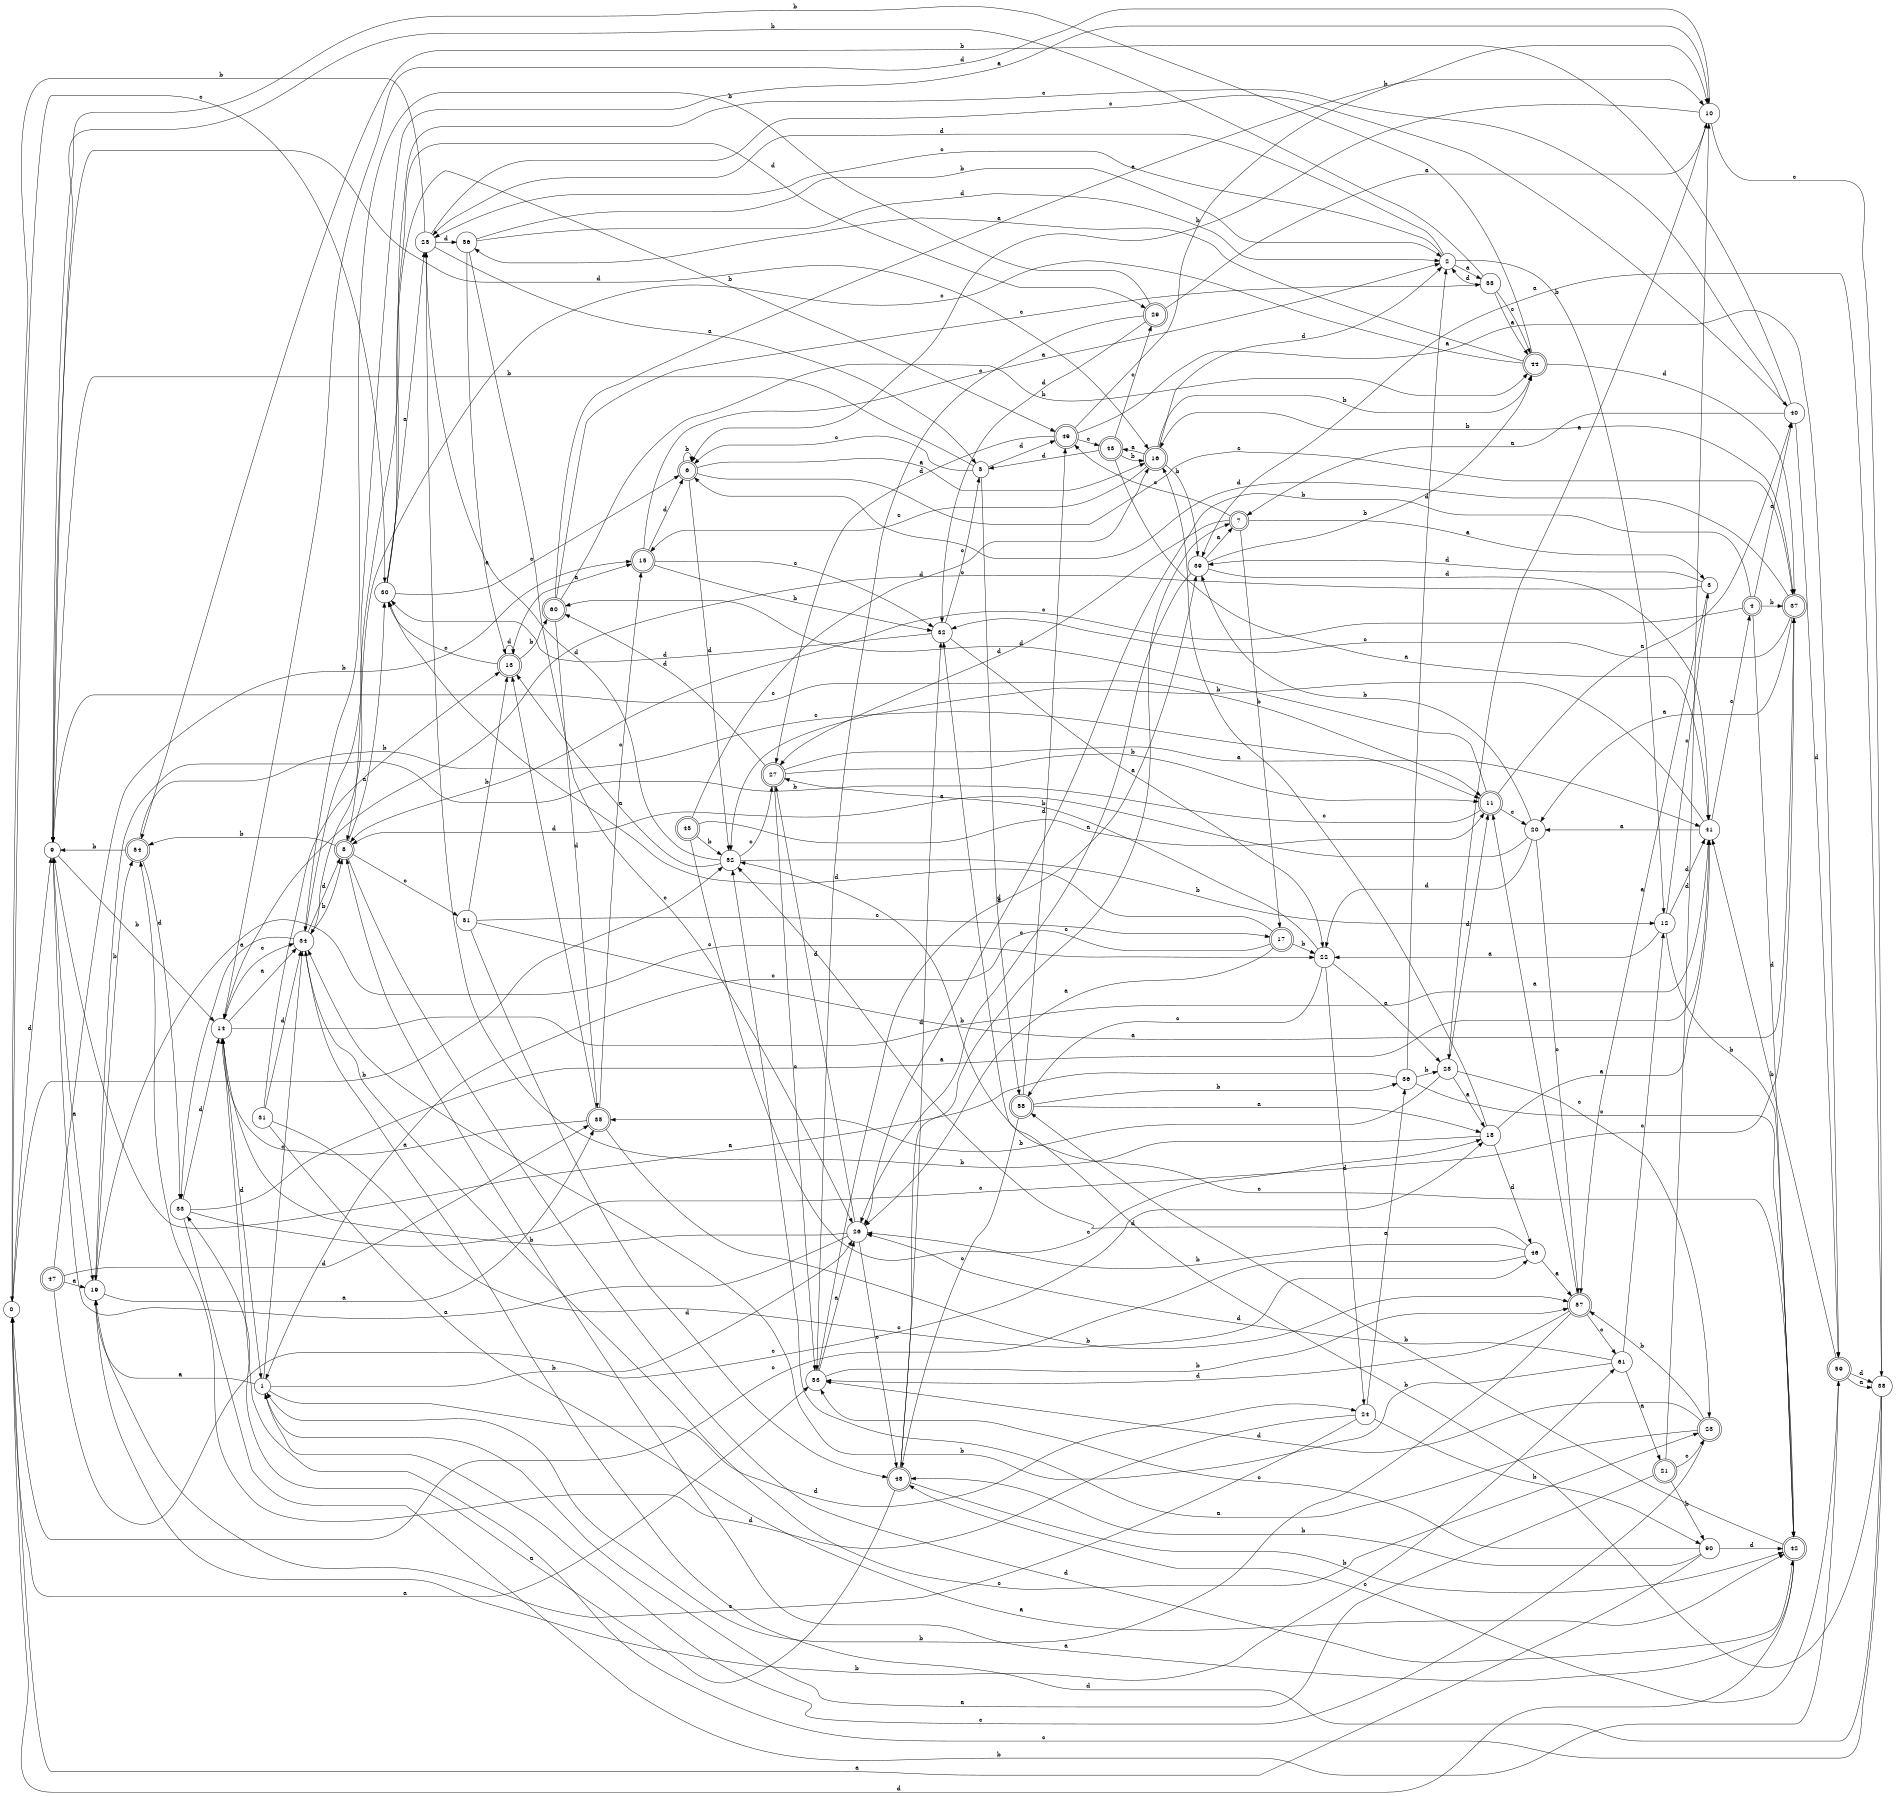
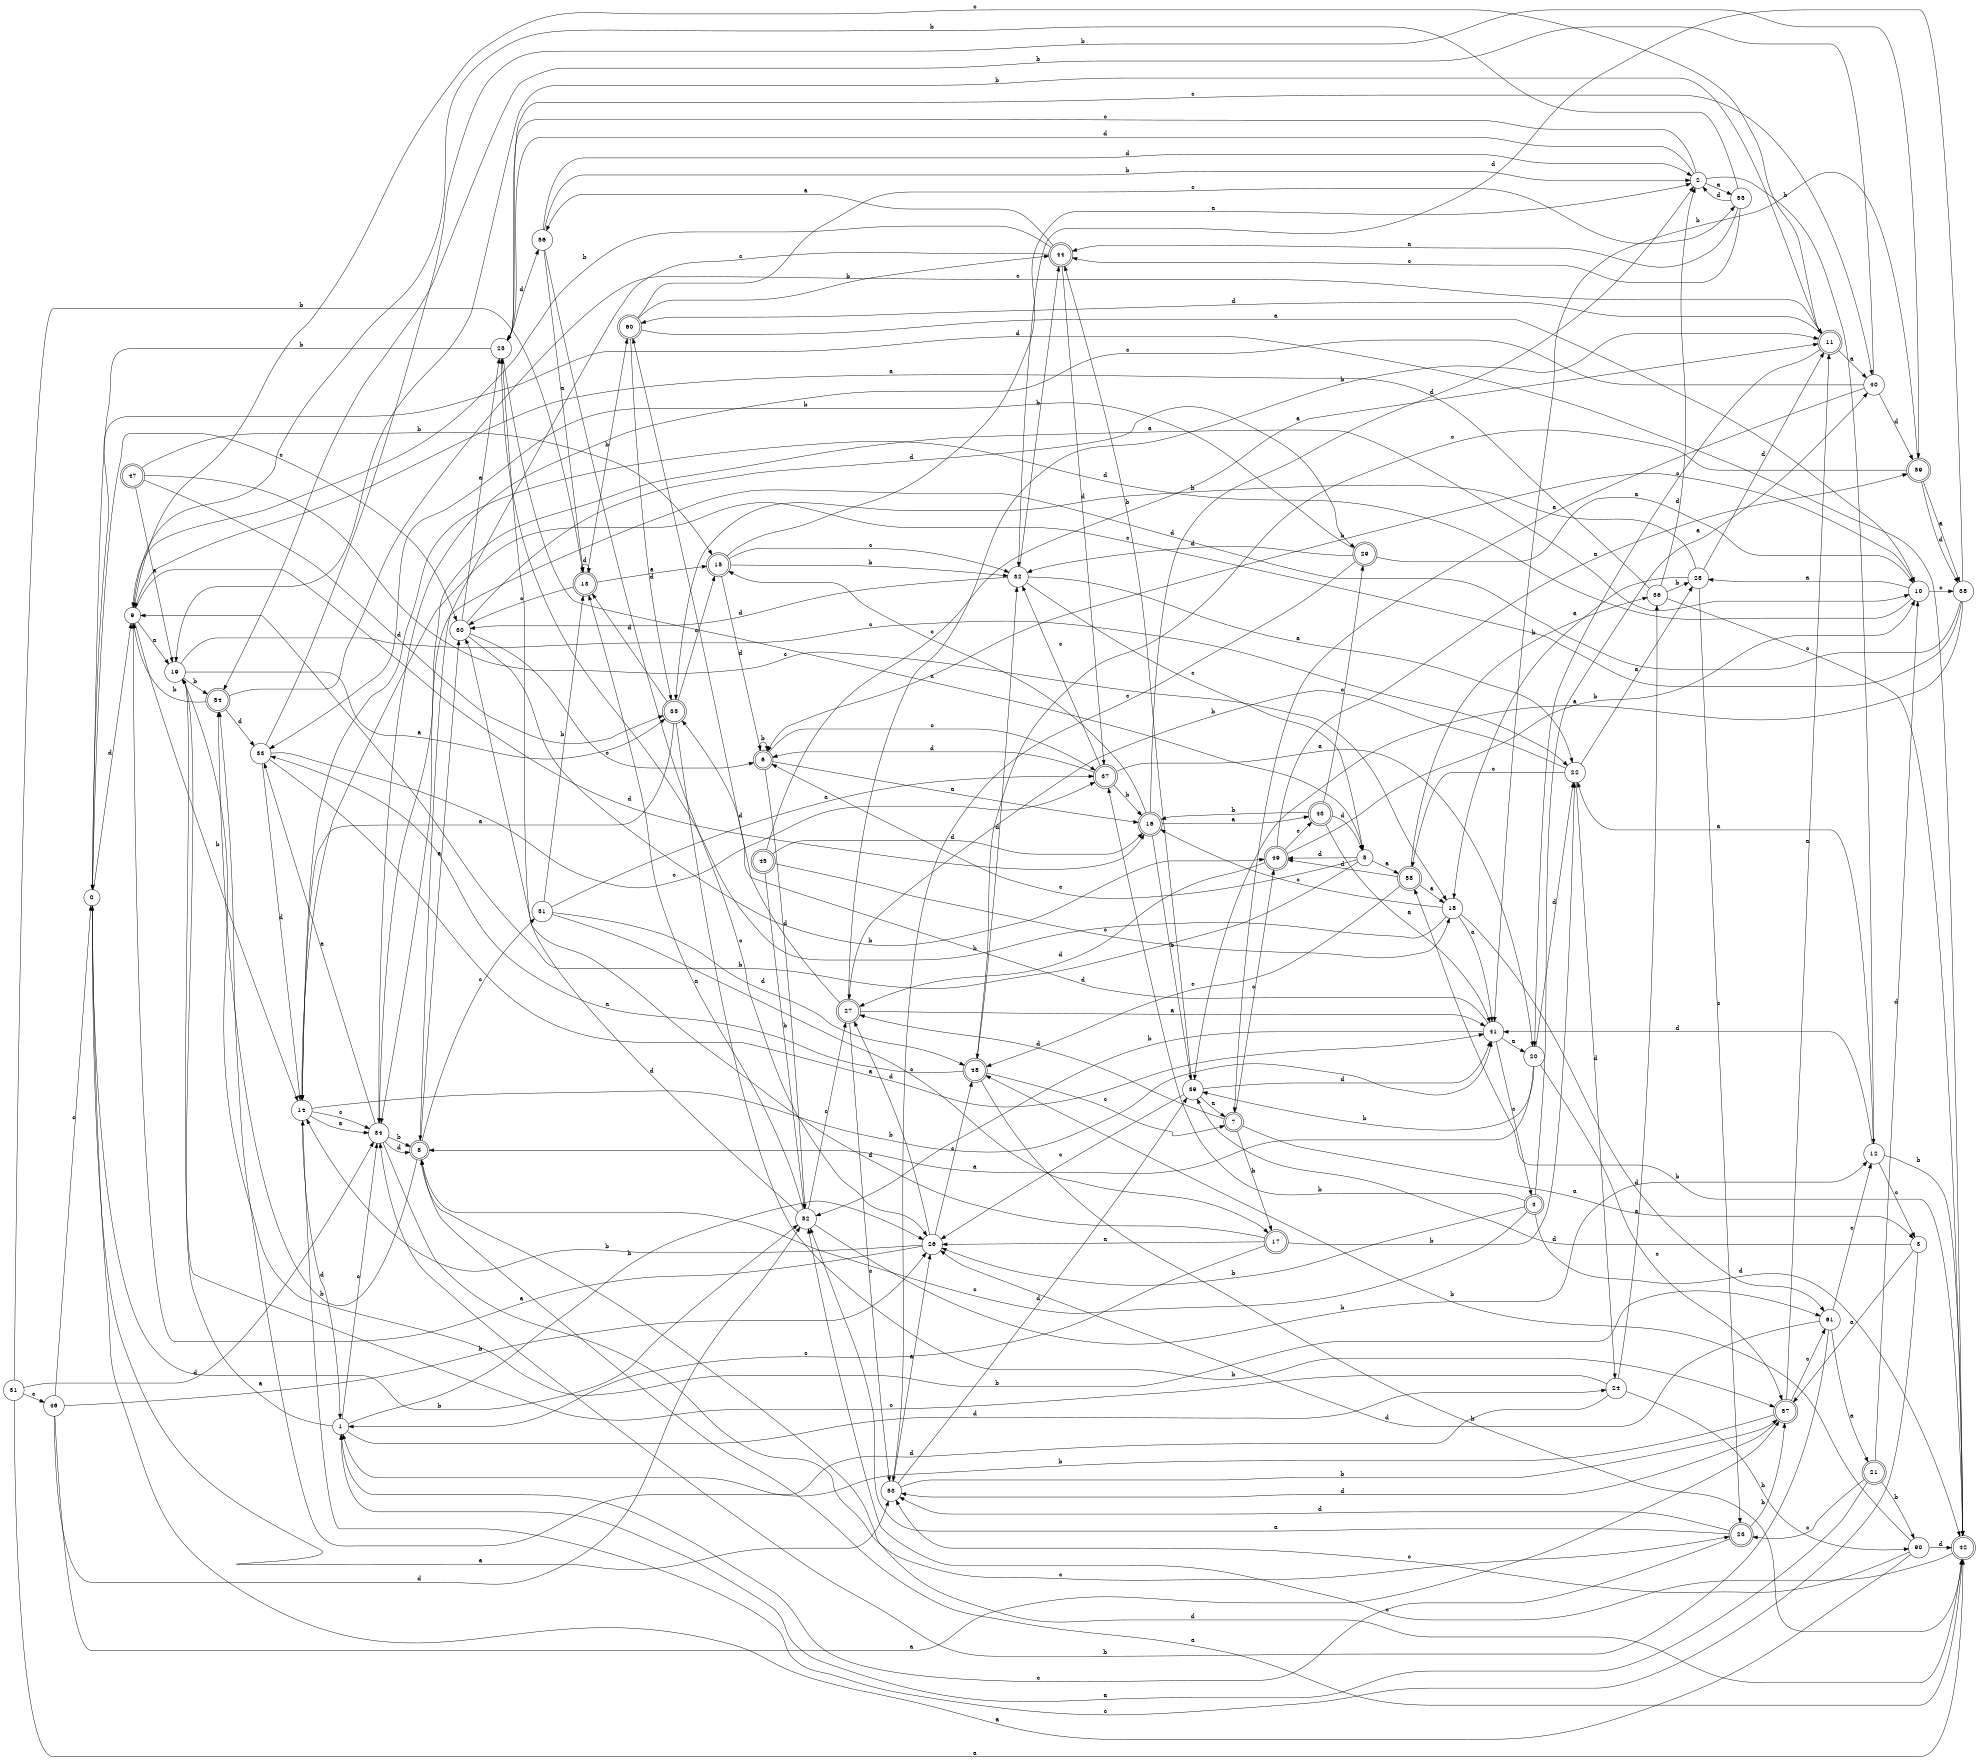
(402, 119) -> (779, 408)
(1336, 401) -> (1039, 419)
none -> (1056, 976)
(1512, 1192) -> (1610, 1147)
(1406, 1385) -> (1493, 164)
